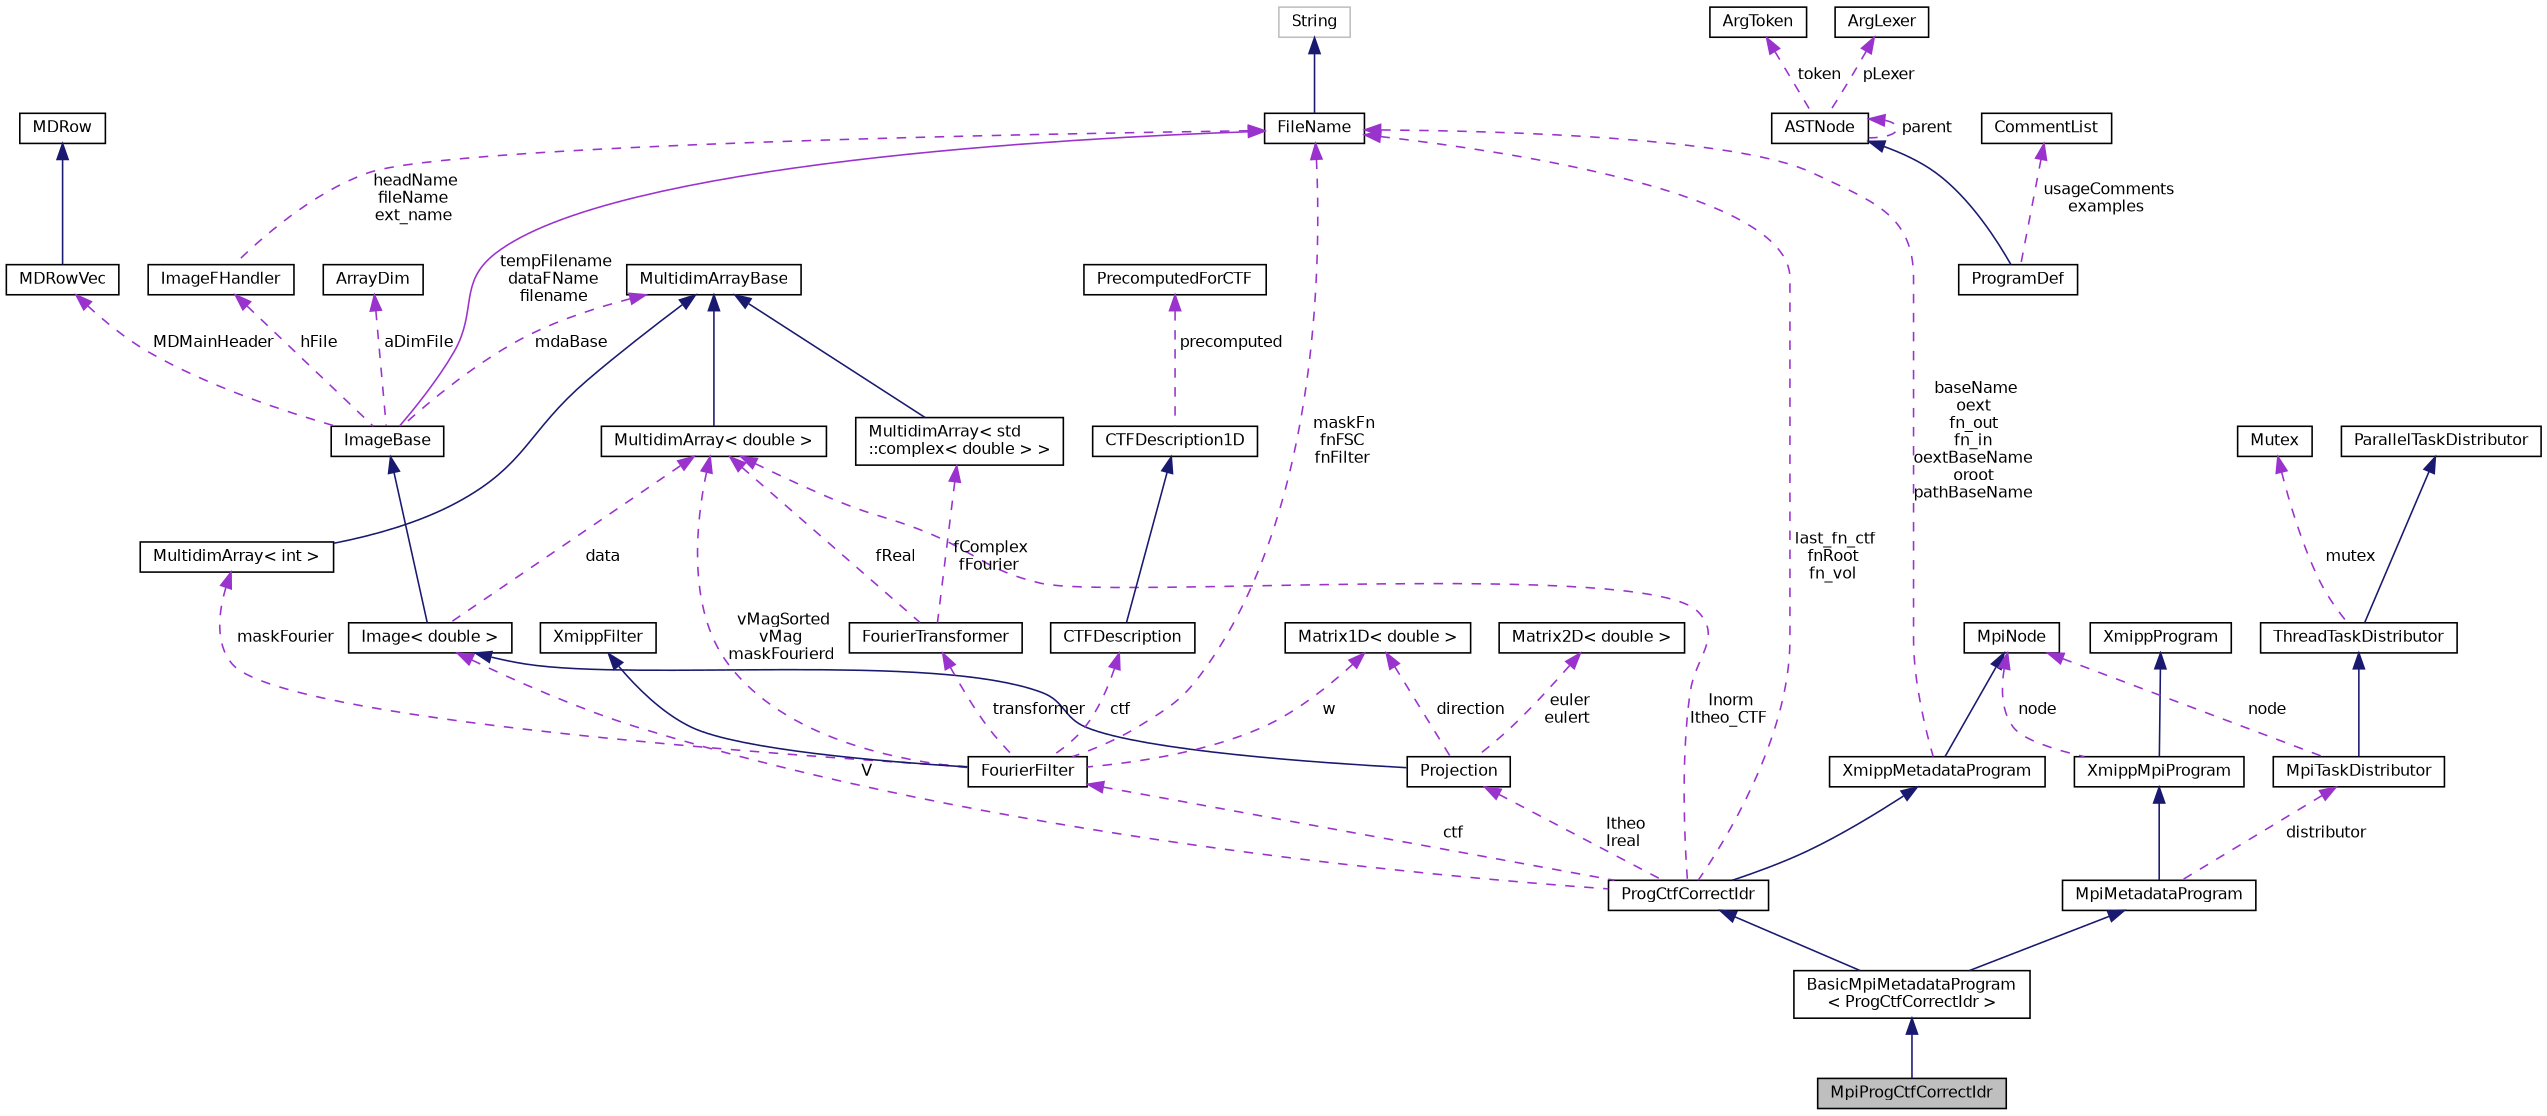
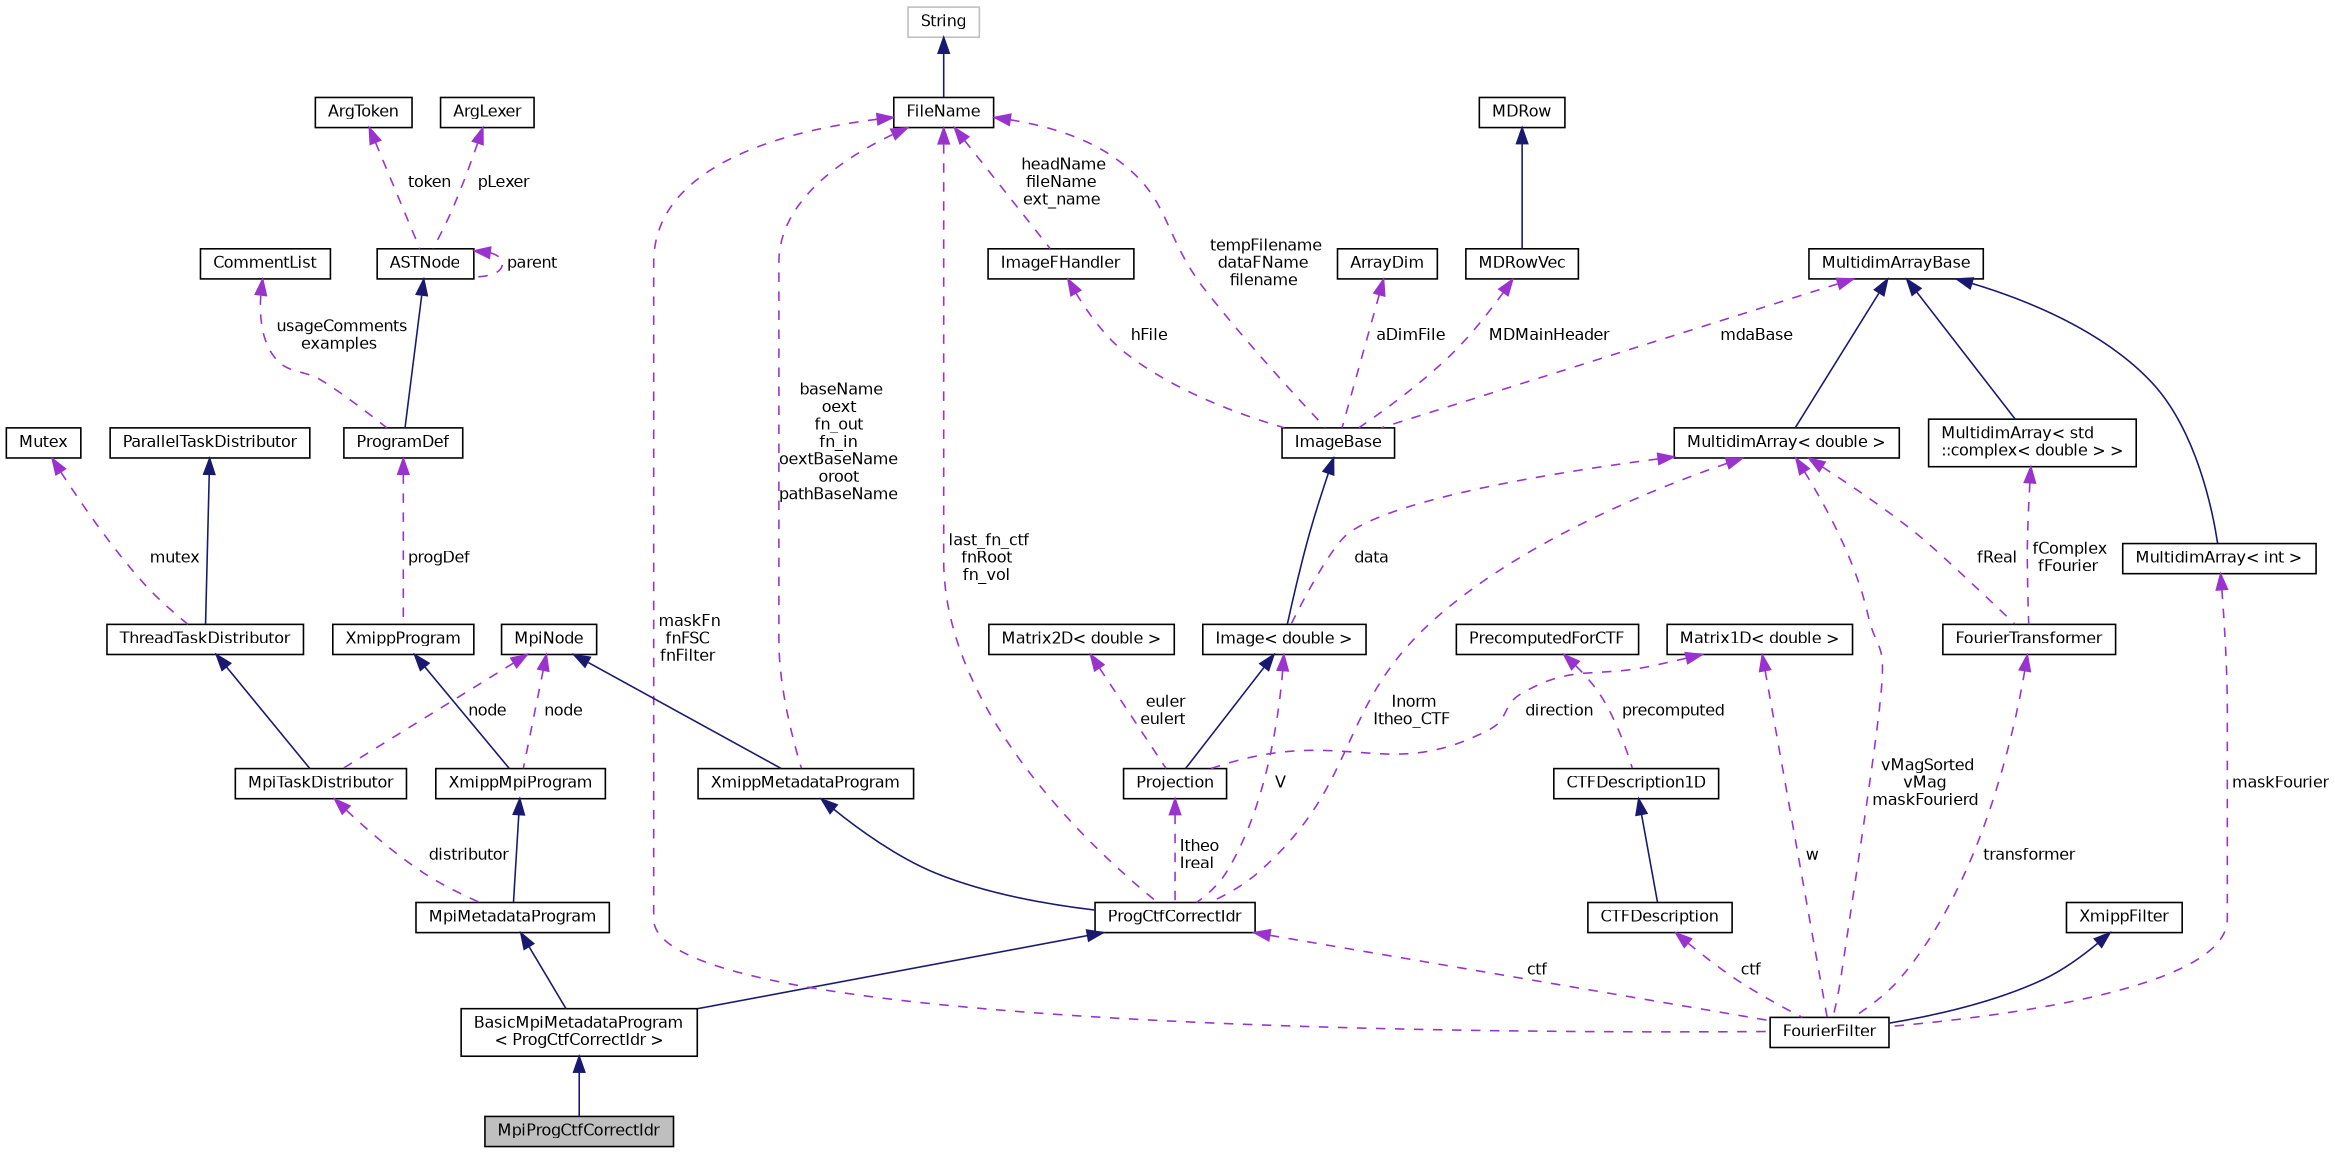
(765, 173) -> (1181, 251)
none -> (403, 549)
(1359, 834) -> (1520, 978)
